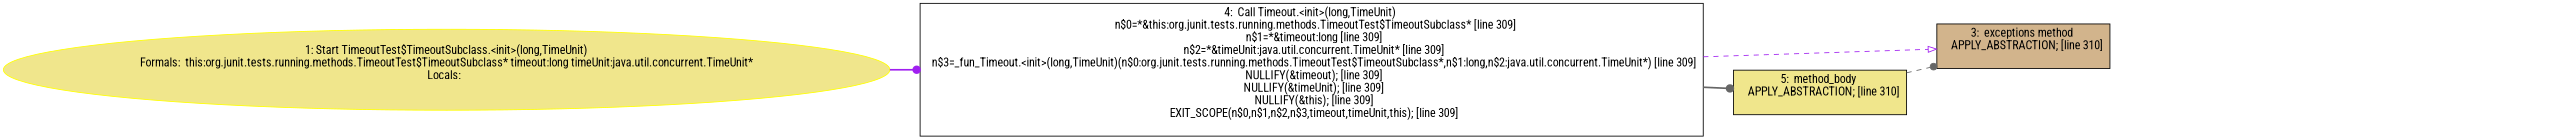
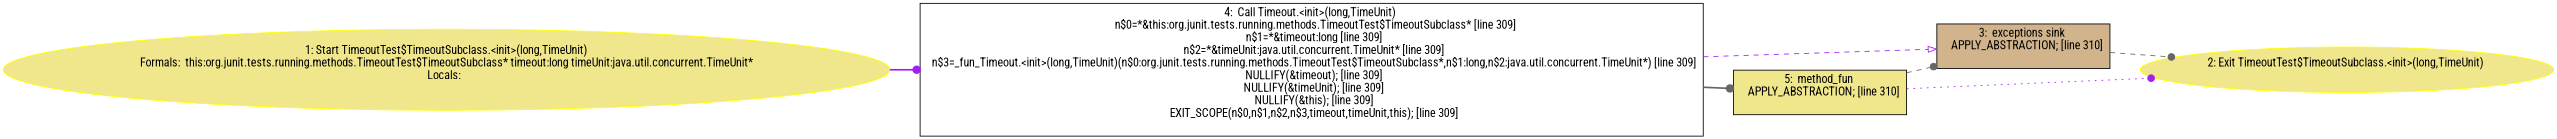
(2023, 46) -> (2023, 46)
none -> (2347, 70)
(1820, 92) -> (1820, 92)
